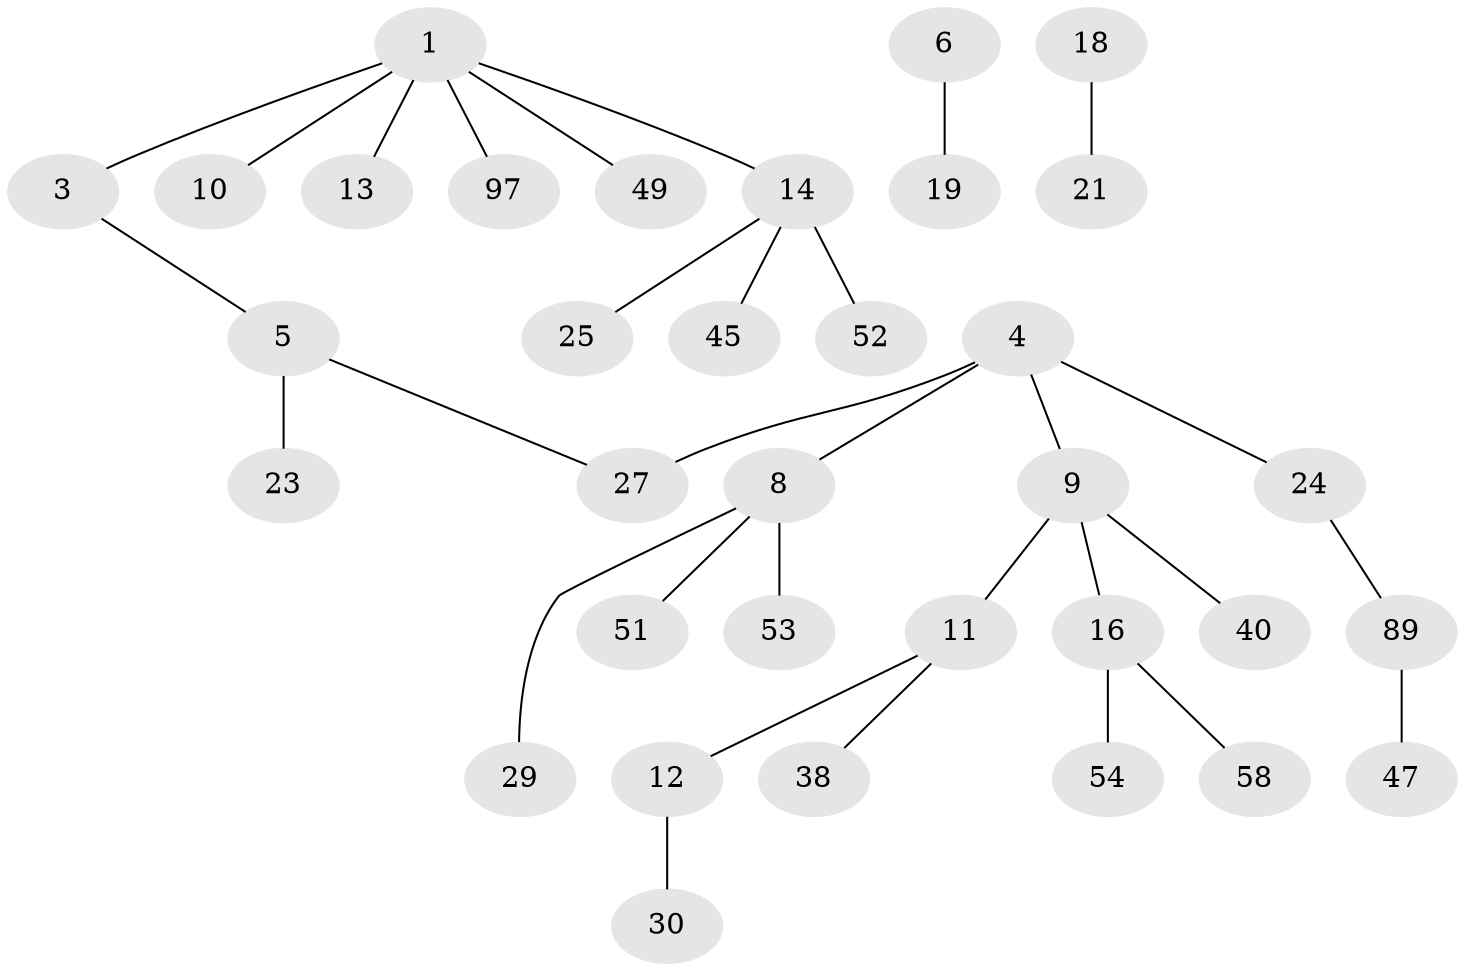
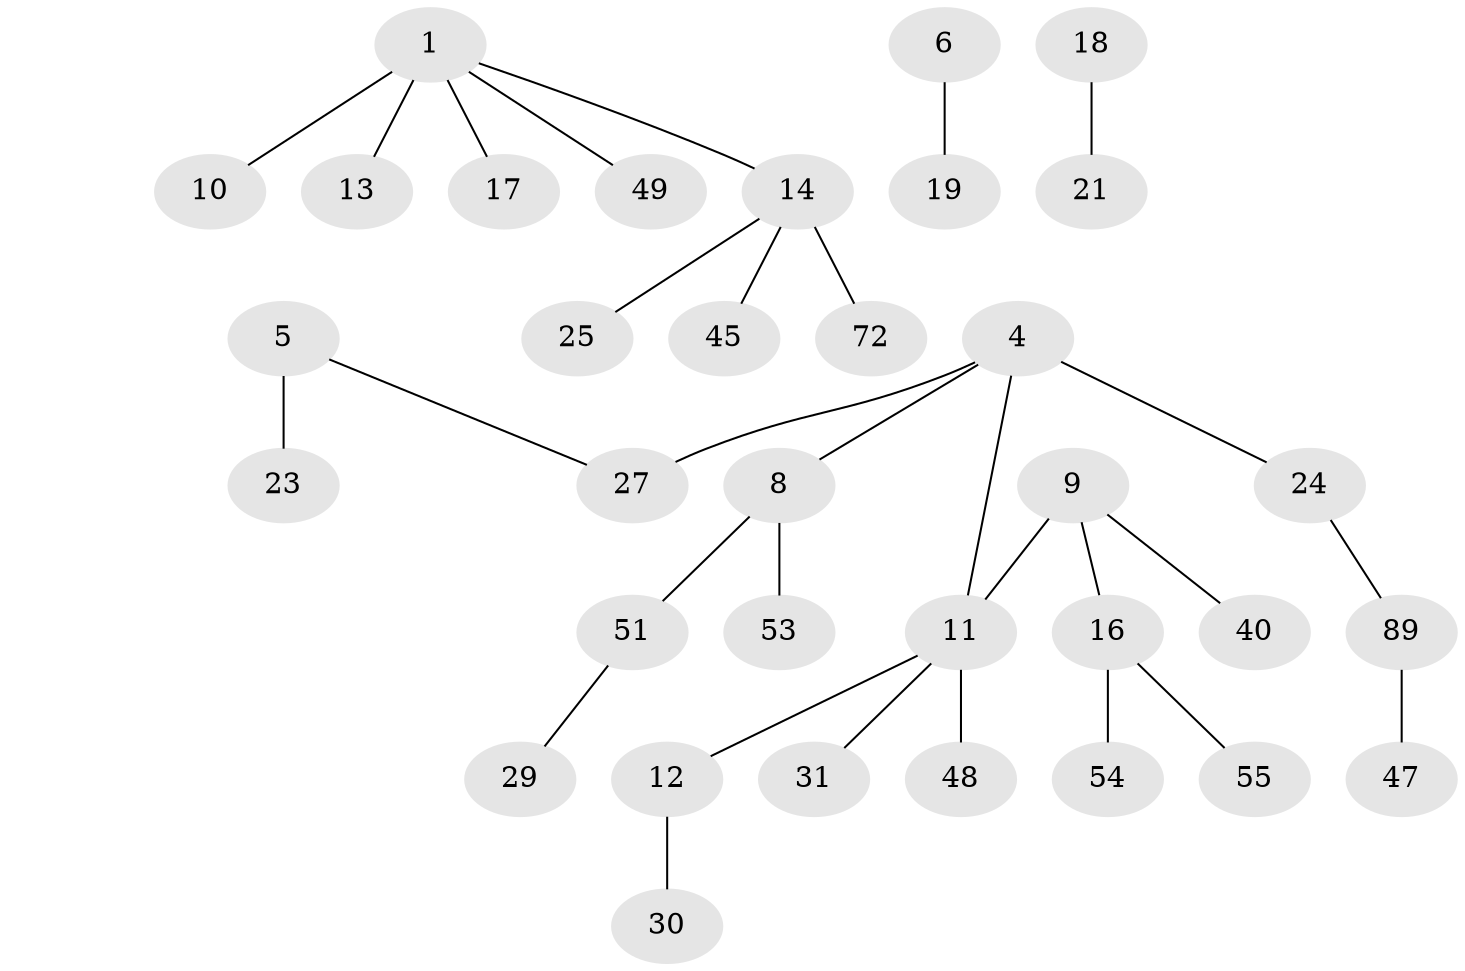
(63, 192) -> none
(504, 192) -> (504, 192)
(871, 339) -> (871, 339)
(1045, 412) -> (990, 486)
(578, 585) -> (576, 706)
(814, 779) -> (814, 779)
none -> (961, 779)
(1255, 779) -> (1255, 779)
